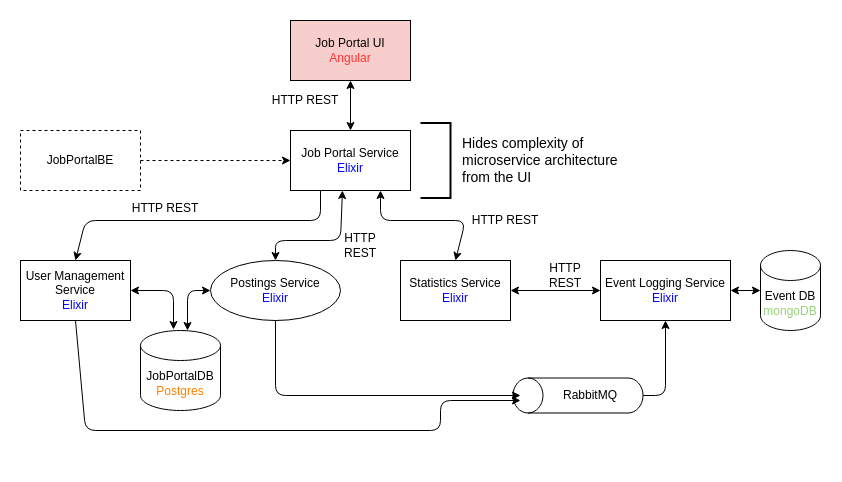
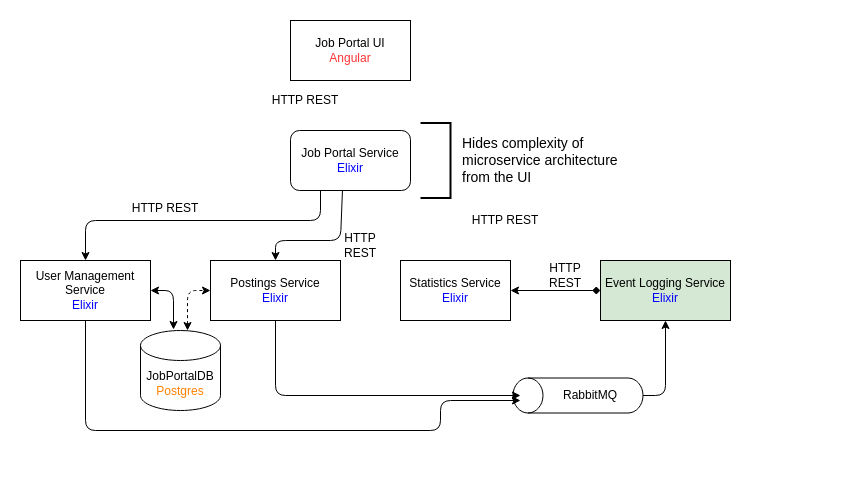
(351, 51) -> (351, 51)
(351, 106) -> none
(81, 161) -> none
(212, 161) -> none
(351, 161) -> (351, 161)
(342, 199) -> (342, 196)
(429, 221) -> none
(76, 291) -> (86, 291)
(276, 291) -> (276, 291)
(592, 291) -> (592, 291)
(666, 291) -> (666, 291)
(745, 291) -> none
(791, 291) -> none
(188, 303) -> (188, 303)
